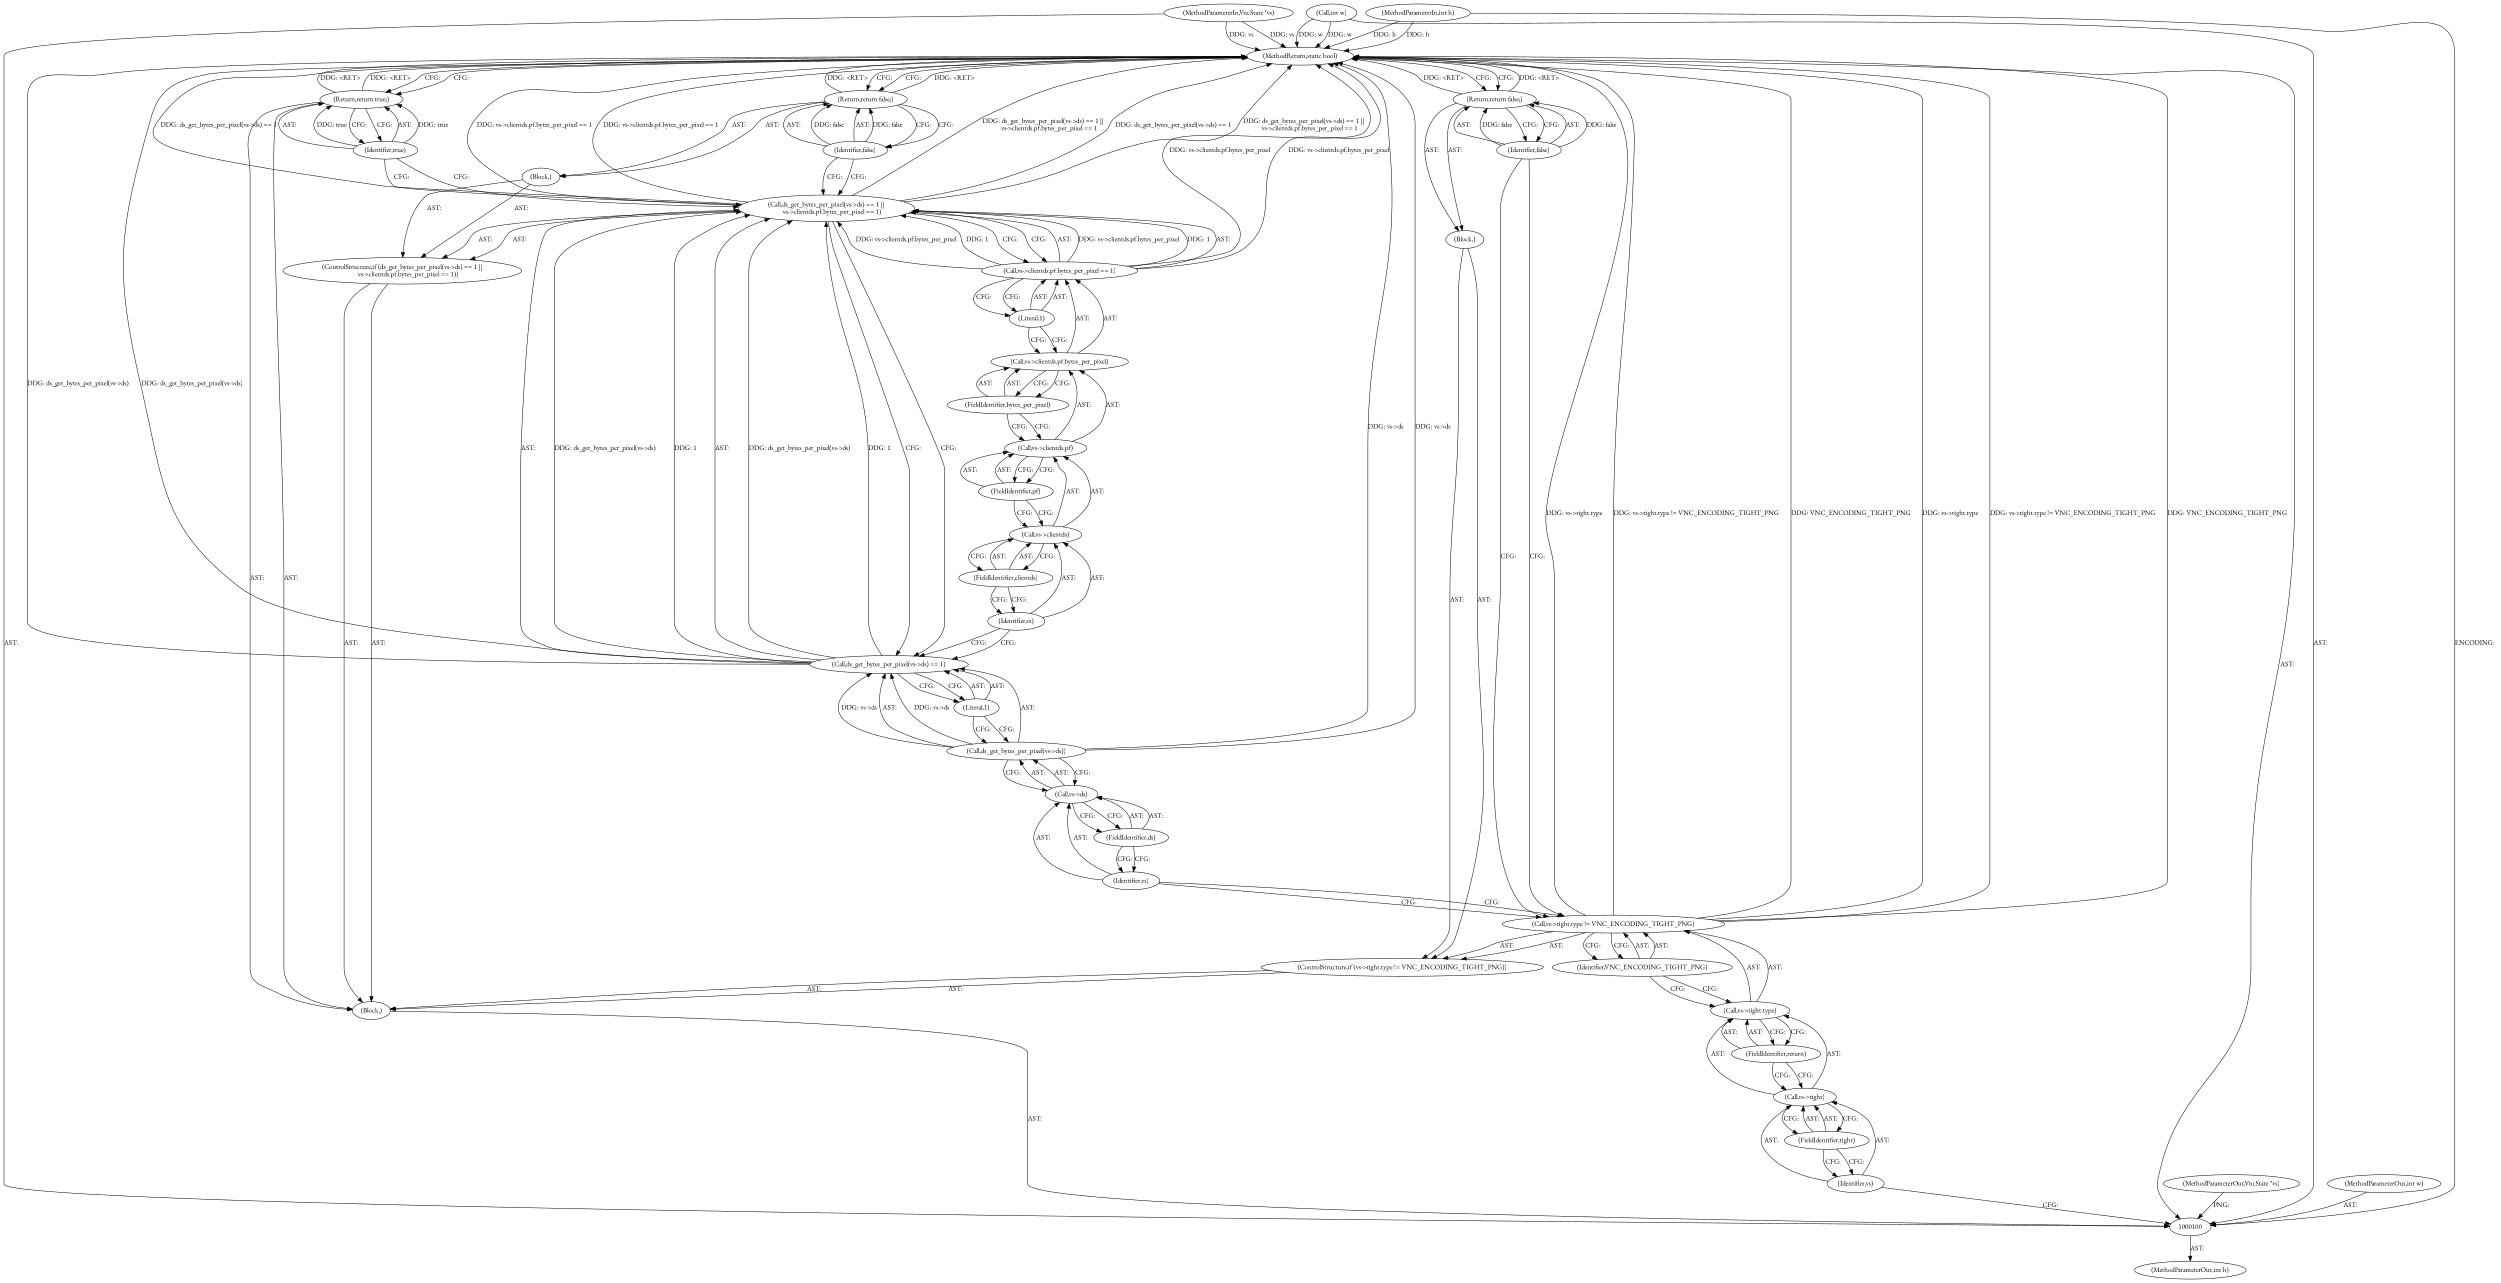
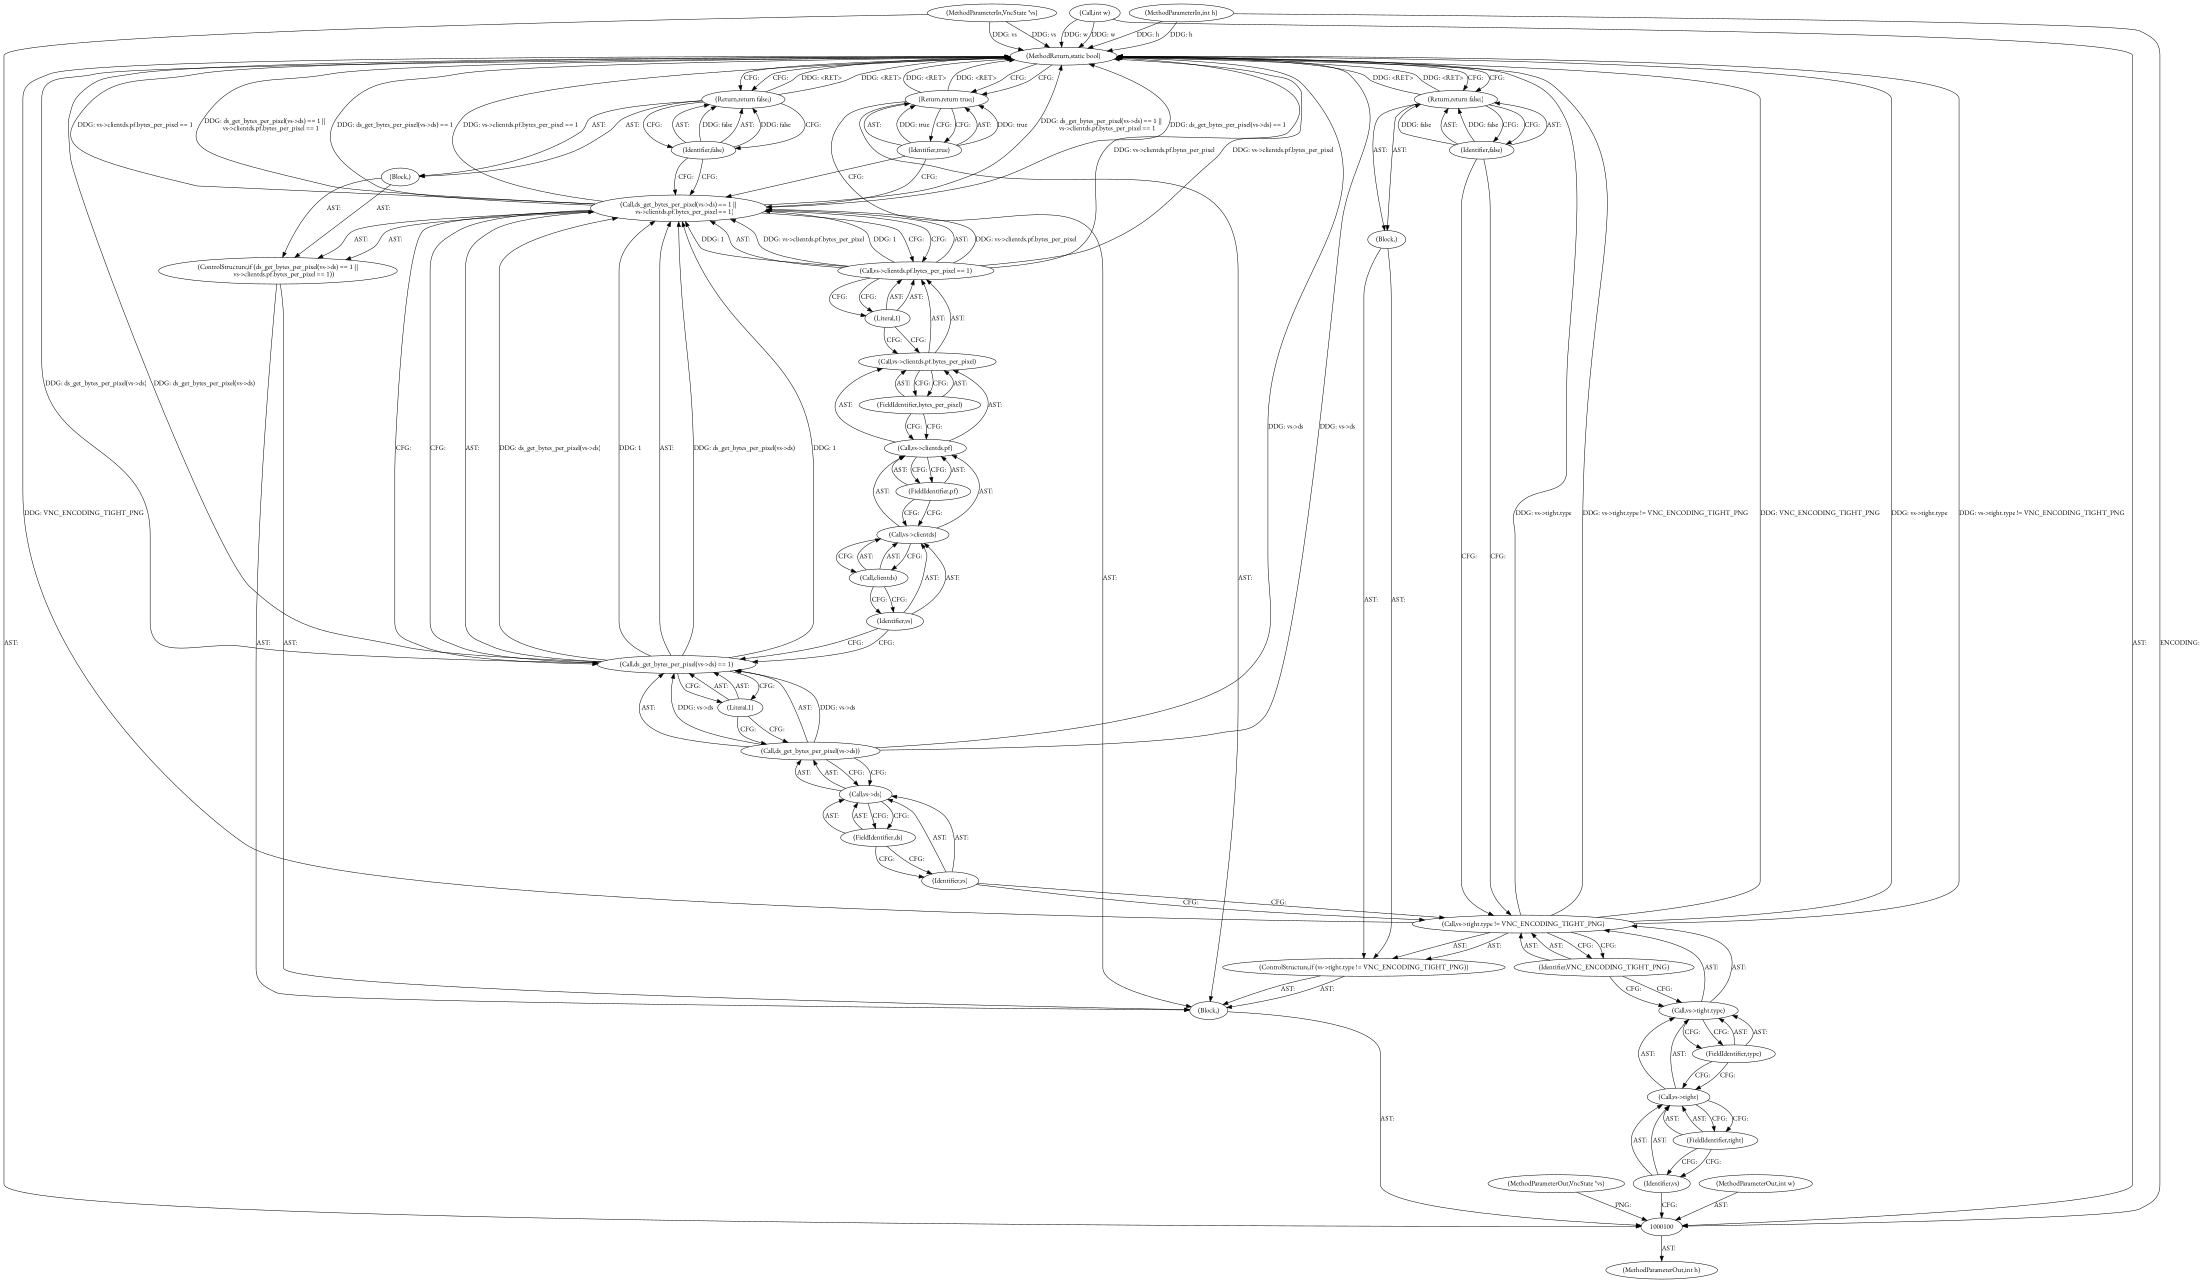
(2295, 198) -> none
(1006, 578) -> (879, 578)
(1776, 1054) -> (1734, 1054)
